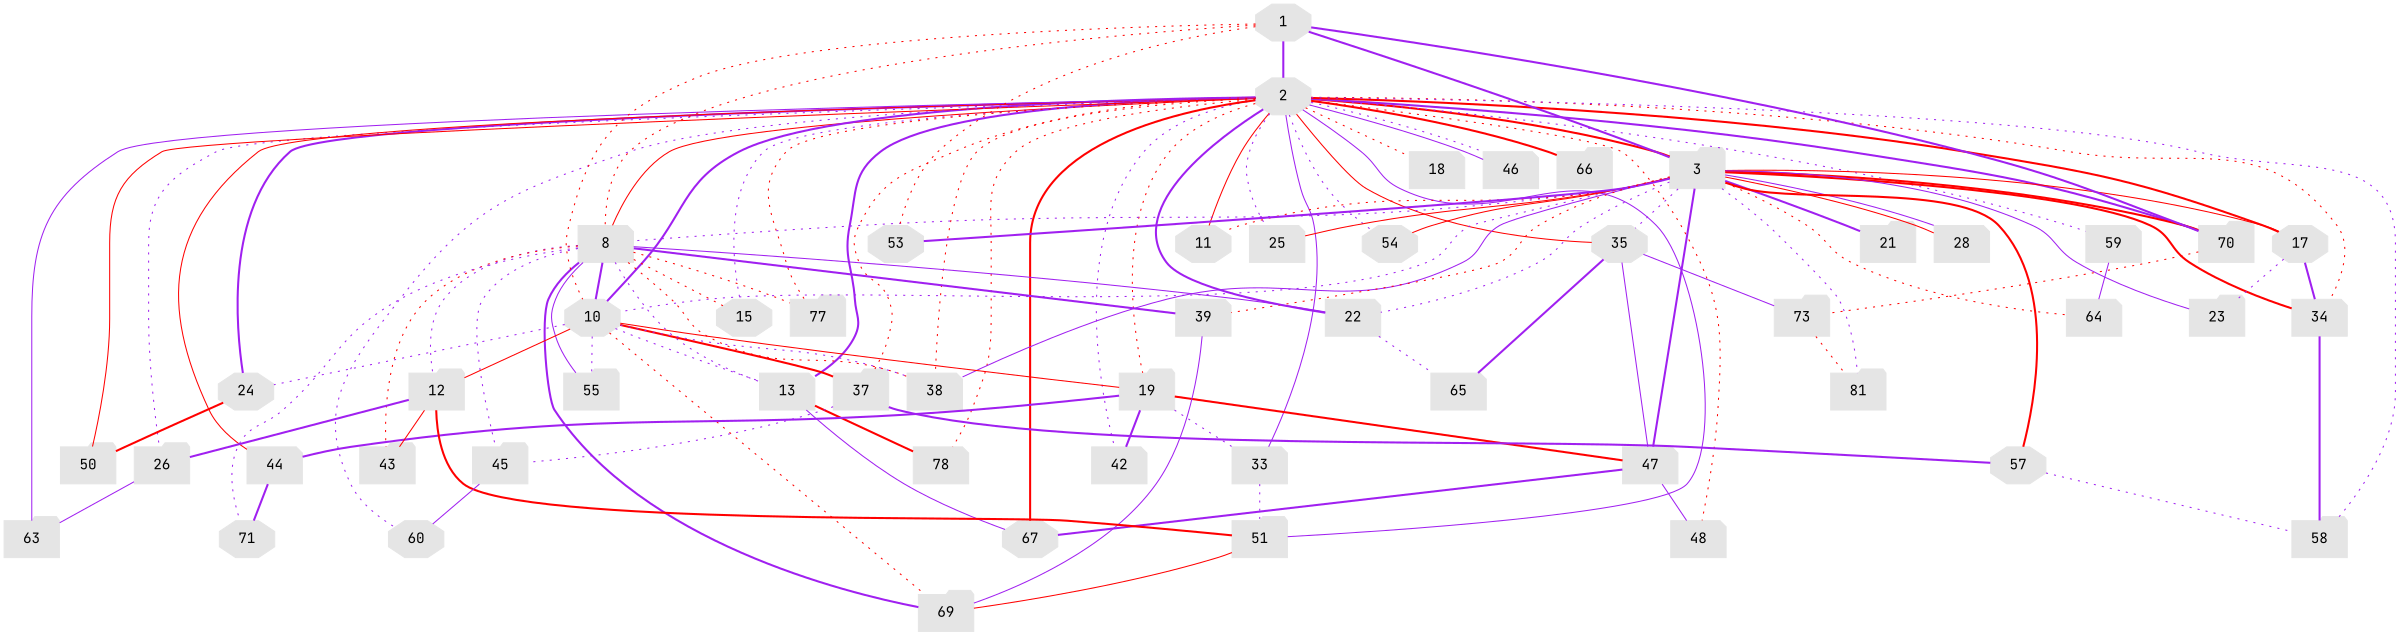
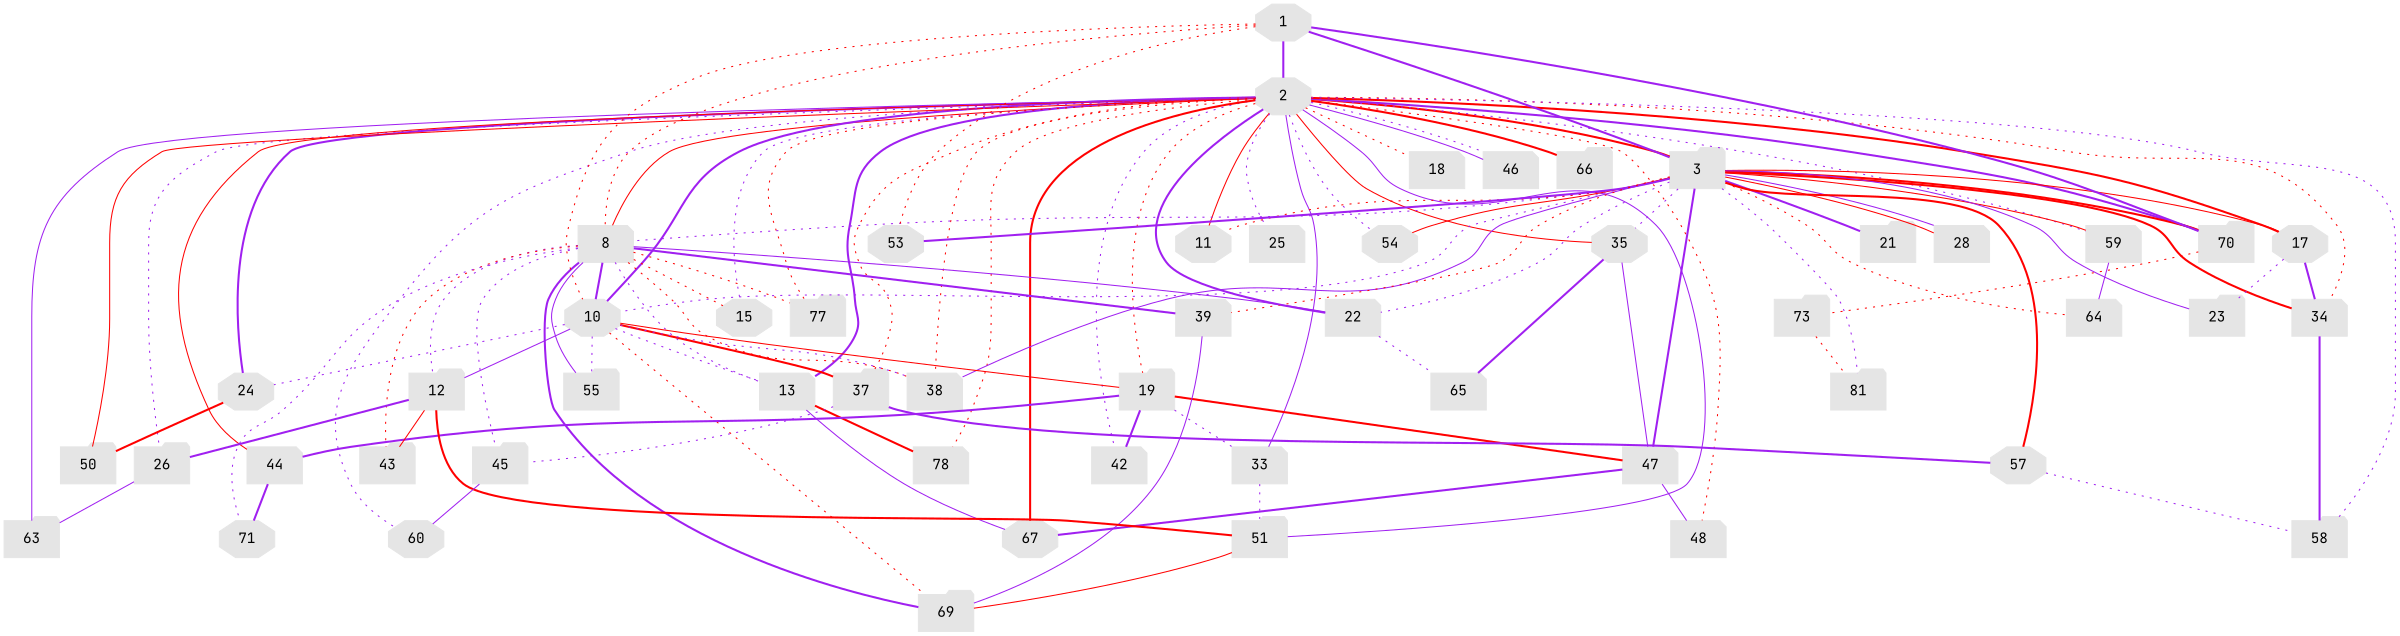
(1396, 218) -> (1907, 192)
(1715, 283) -> none
(517, 353) -> (517, 353)
